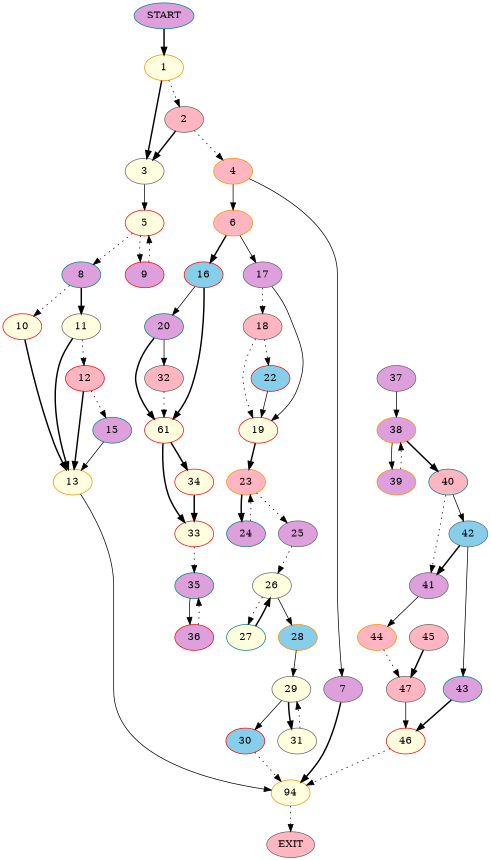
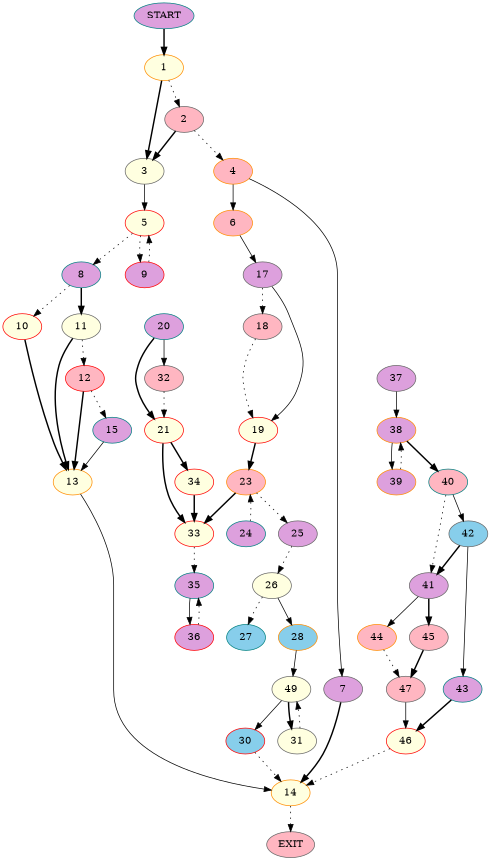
(204, 275) -> none
(271, 378) -> none
(164, 430) -> (164, 430)
(241, 504) -> (223, 505)
none -> (429, 608)
(262, 616) -> none
(246, 637) -> (246, 637)
(291, 689) -> (291, 689)
(291, 793) -> (291, 793)
